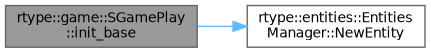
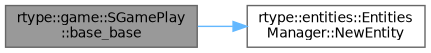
(101, 26) -> (101, 26)
